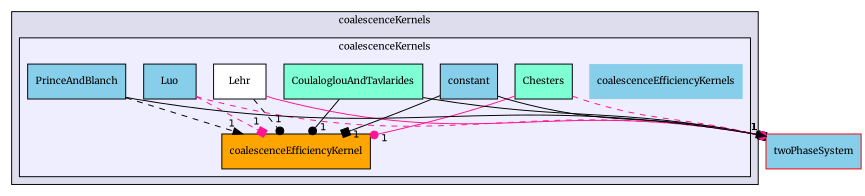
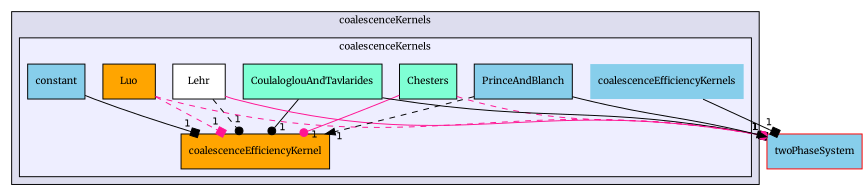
(170, 82) -> (129, 82)
(626, 119) -> (736, 114)
